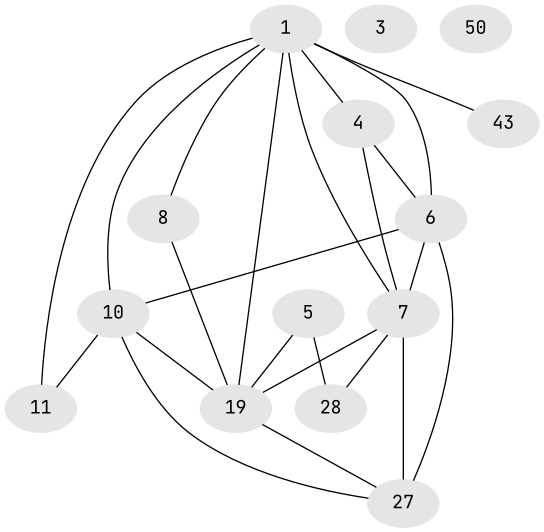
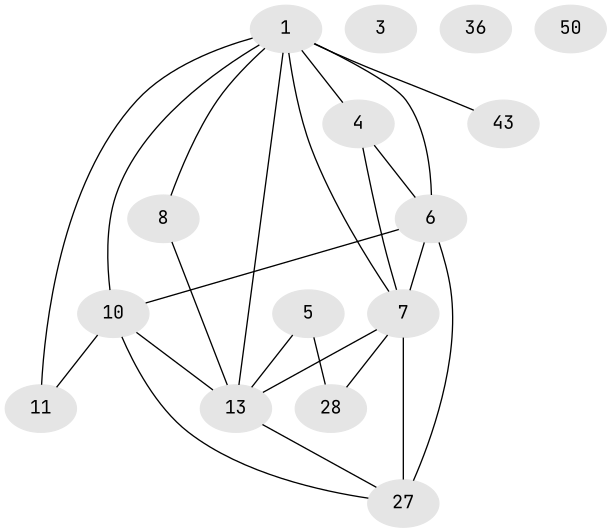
none -> (476, 29)
(236, 409) -> (236, 409)
